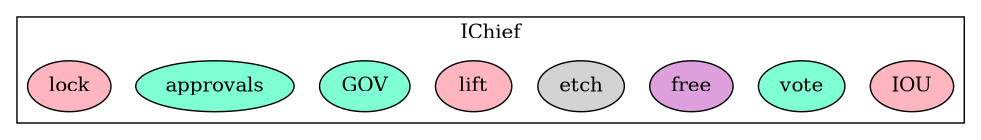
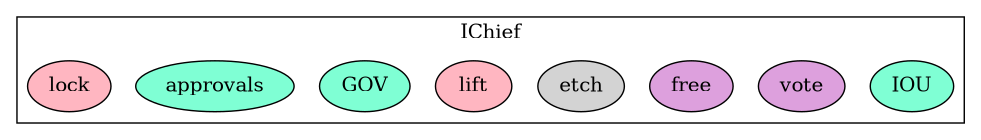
(802, 86) -> (802, 86)
(912, 86) -> (912, 86)
